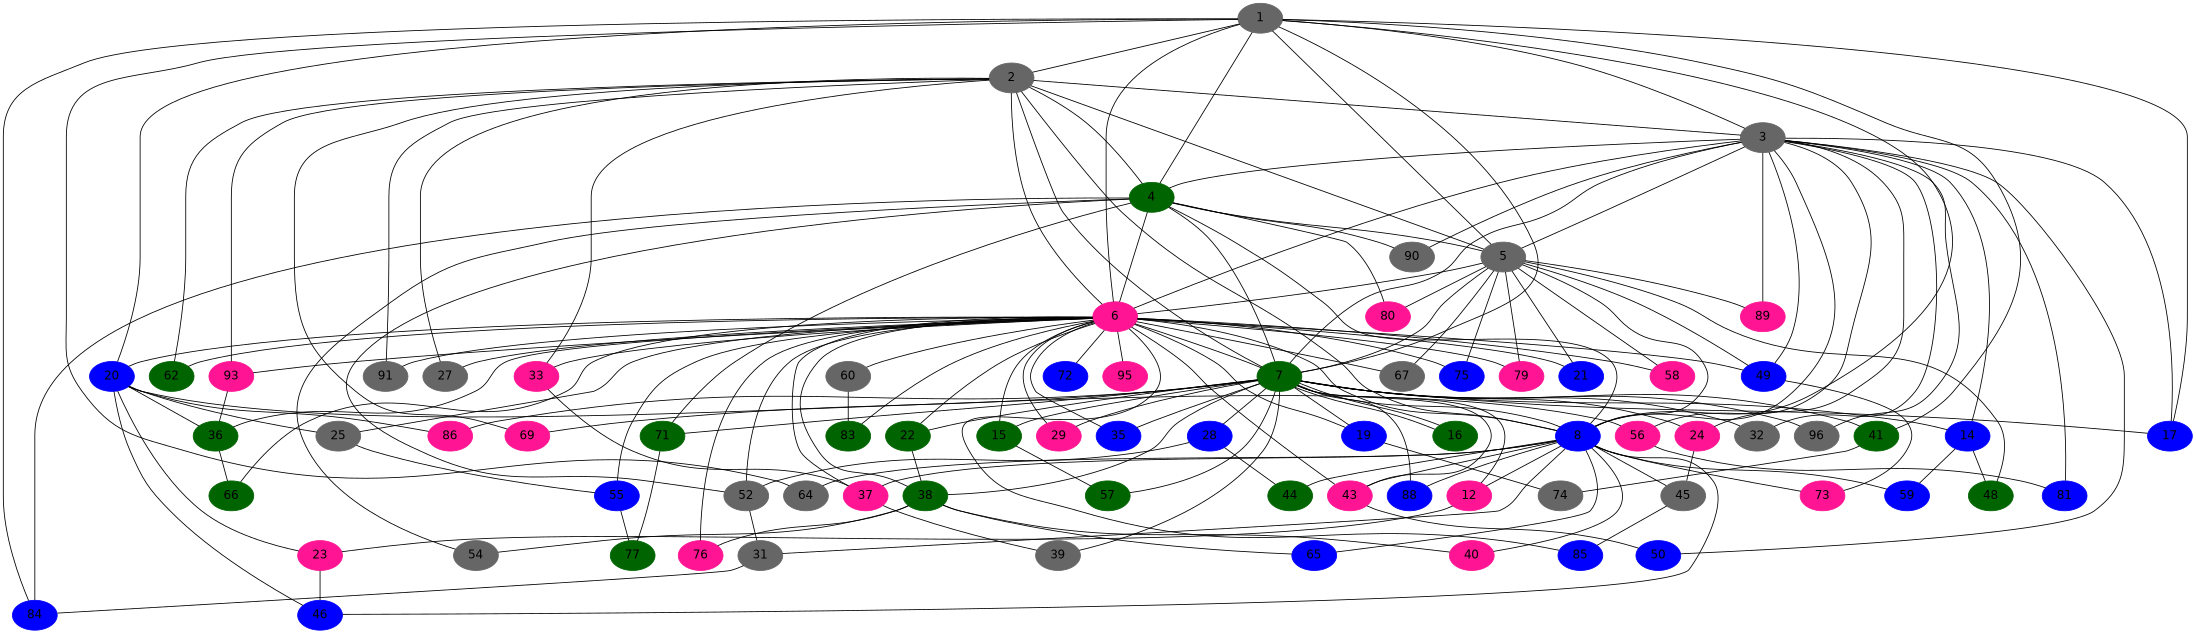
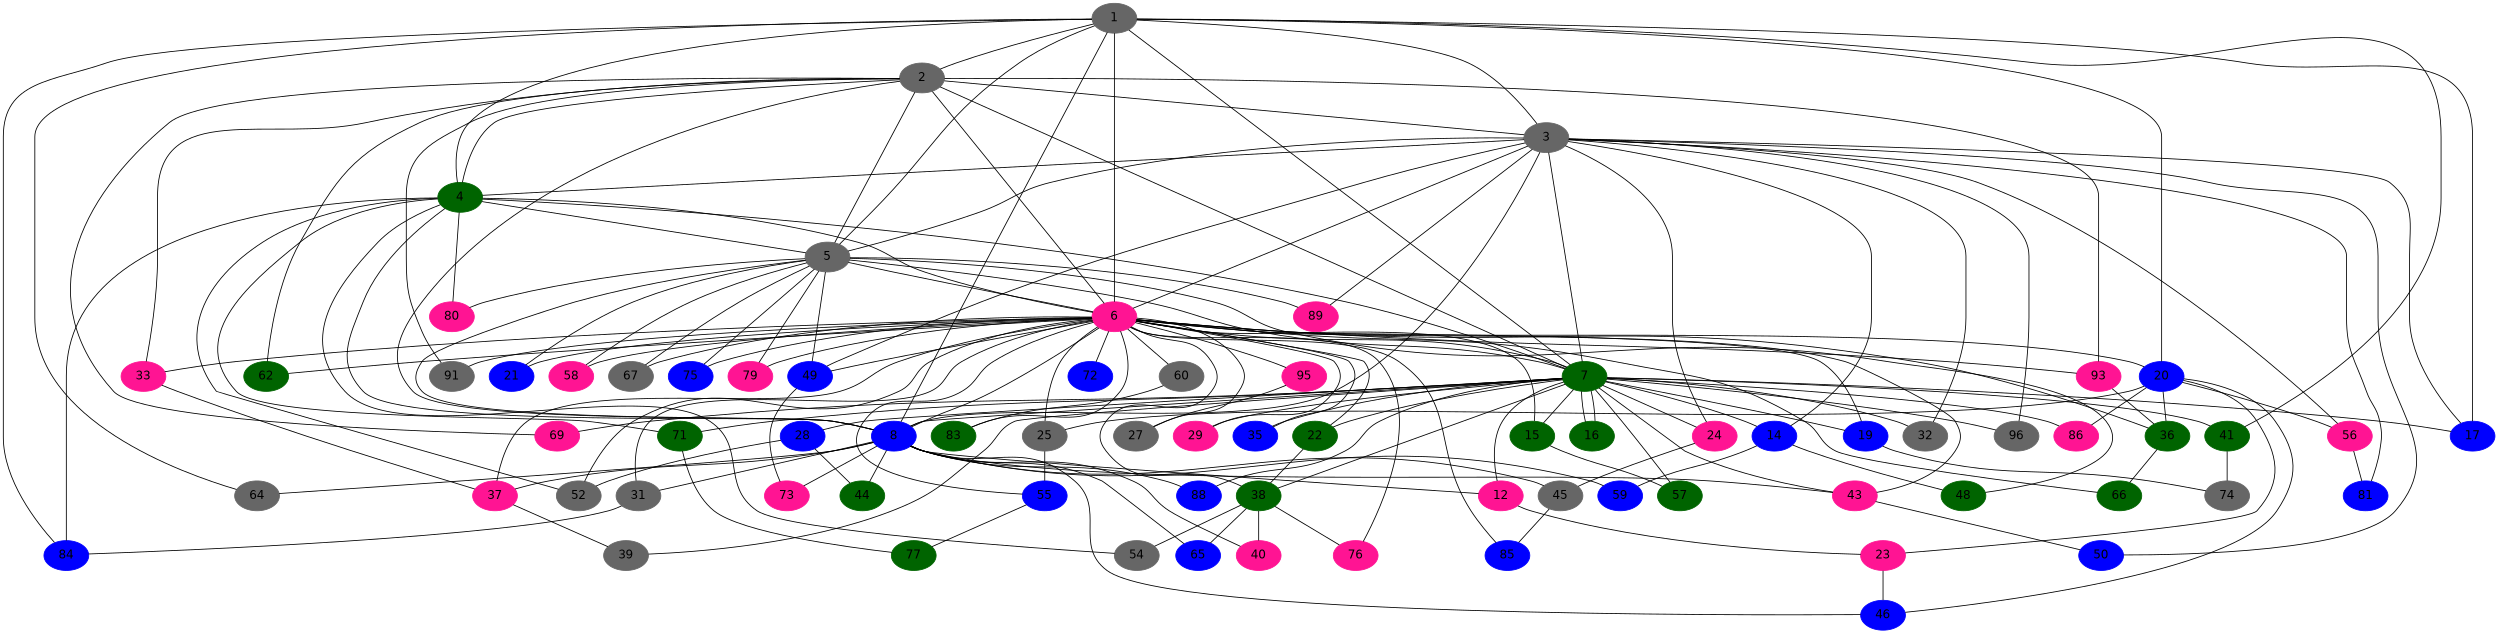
(548, 113) -> (1220, 405)
(1412, 257) -> none
(753, 526) -> (848, 401)
